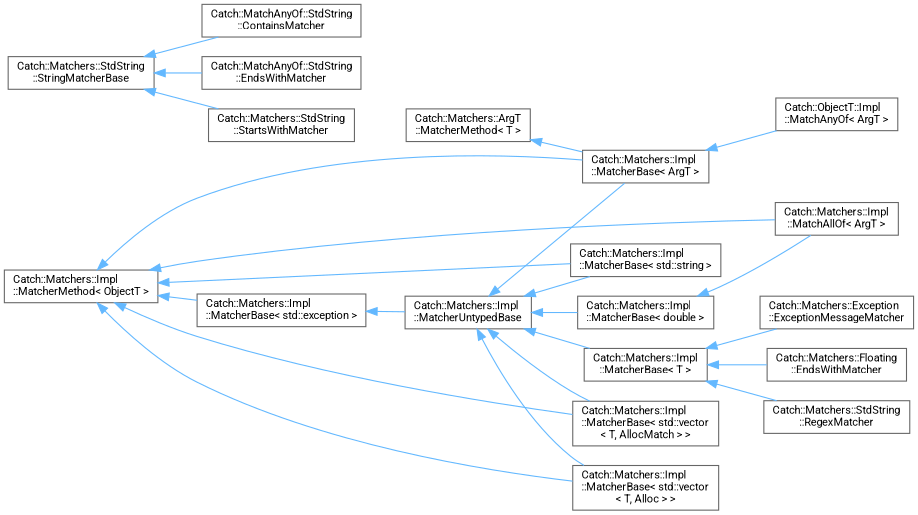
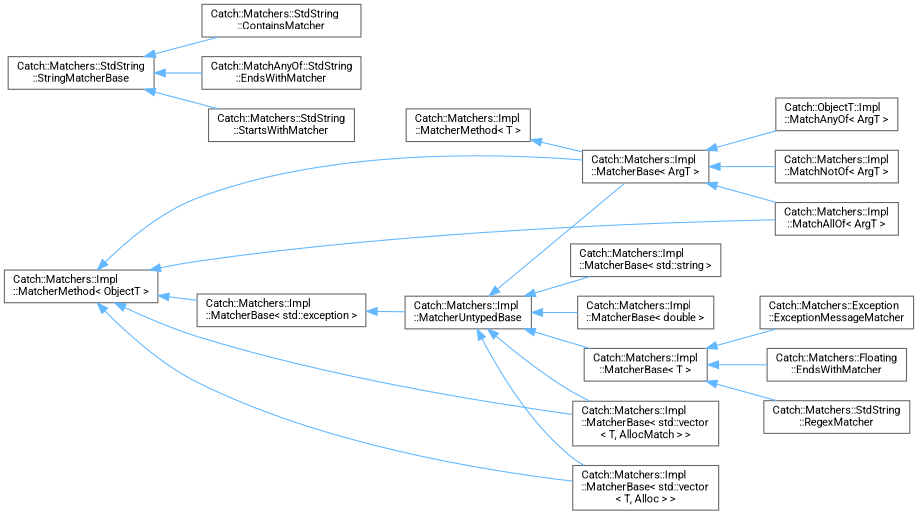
(281, 21) -> (281, 21)
(468, 125) -> (468, 125)
none -> (837, 167)
(761, 266) -> (747, 194)
(370, 273) -> none
